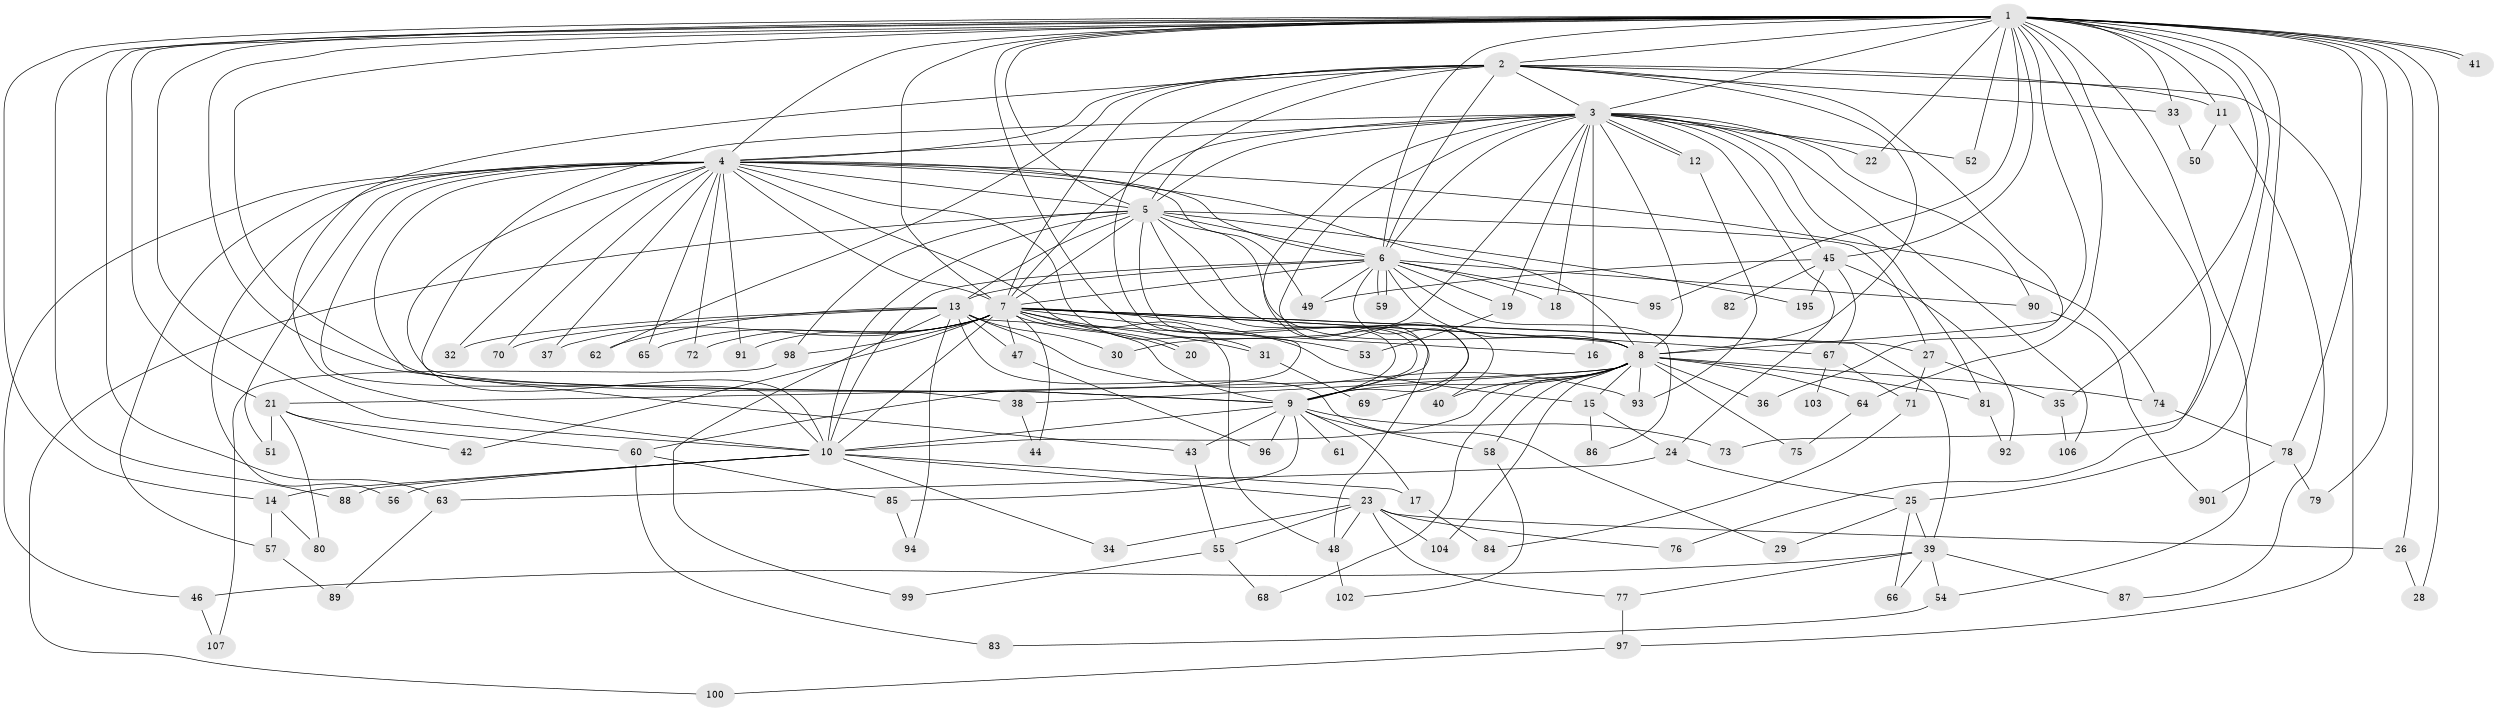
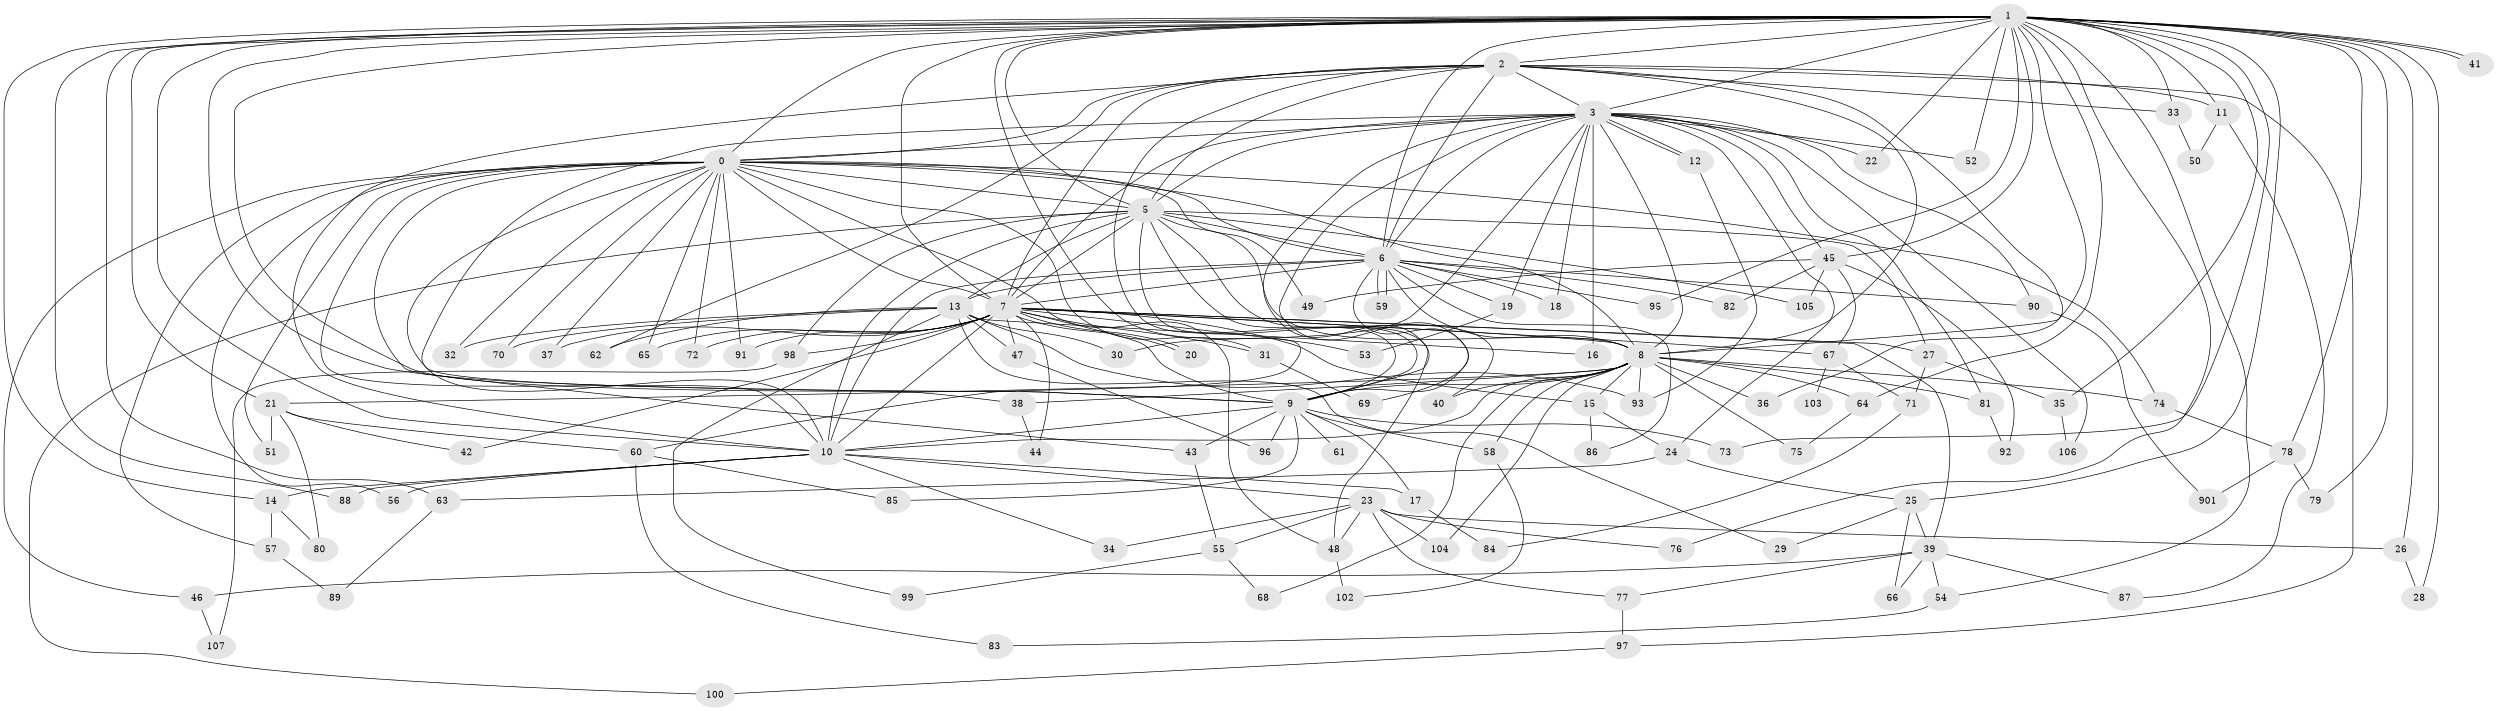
(722, 162) -> (722, 162)
(1345, 283) -> (1565, 278)
(1805, 307) -> (1805, 307)
(911, 550) -> none
